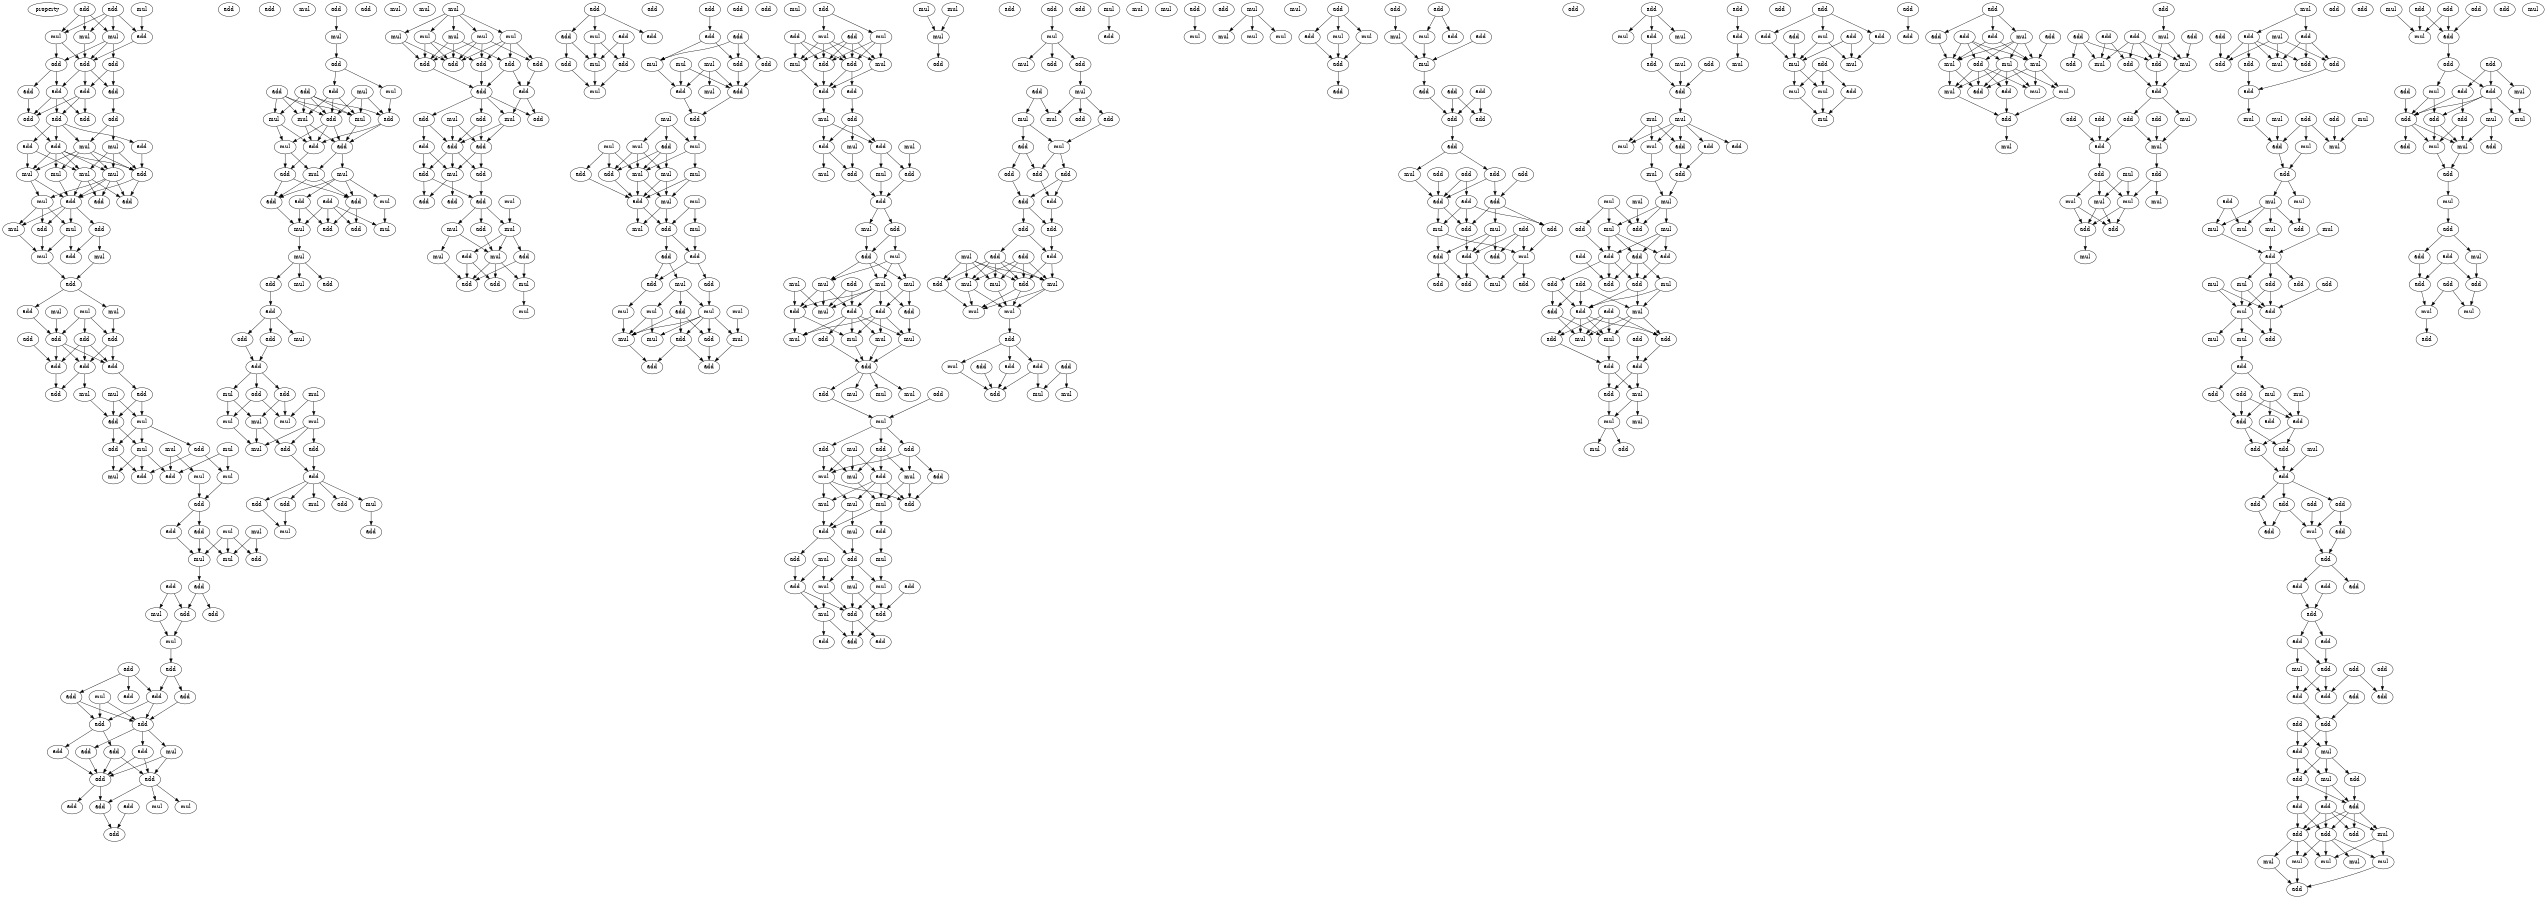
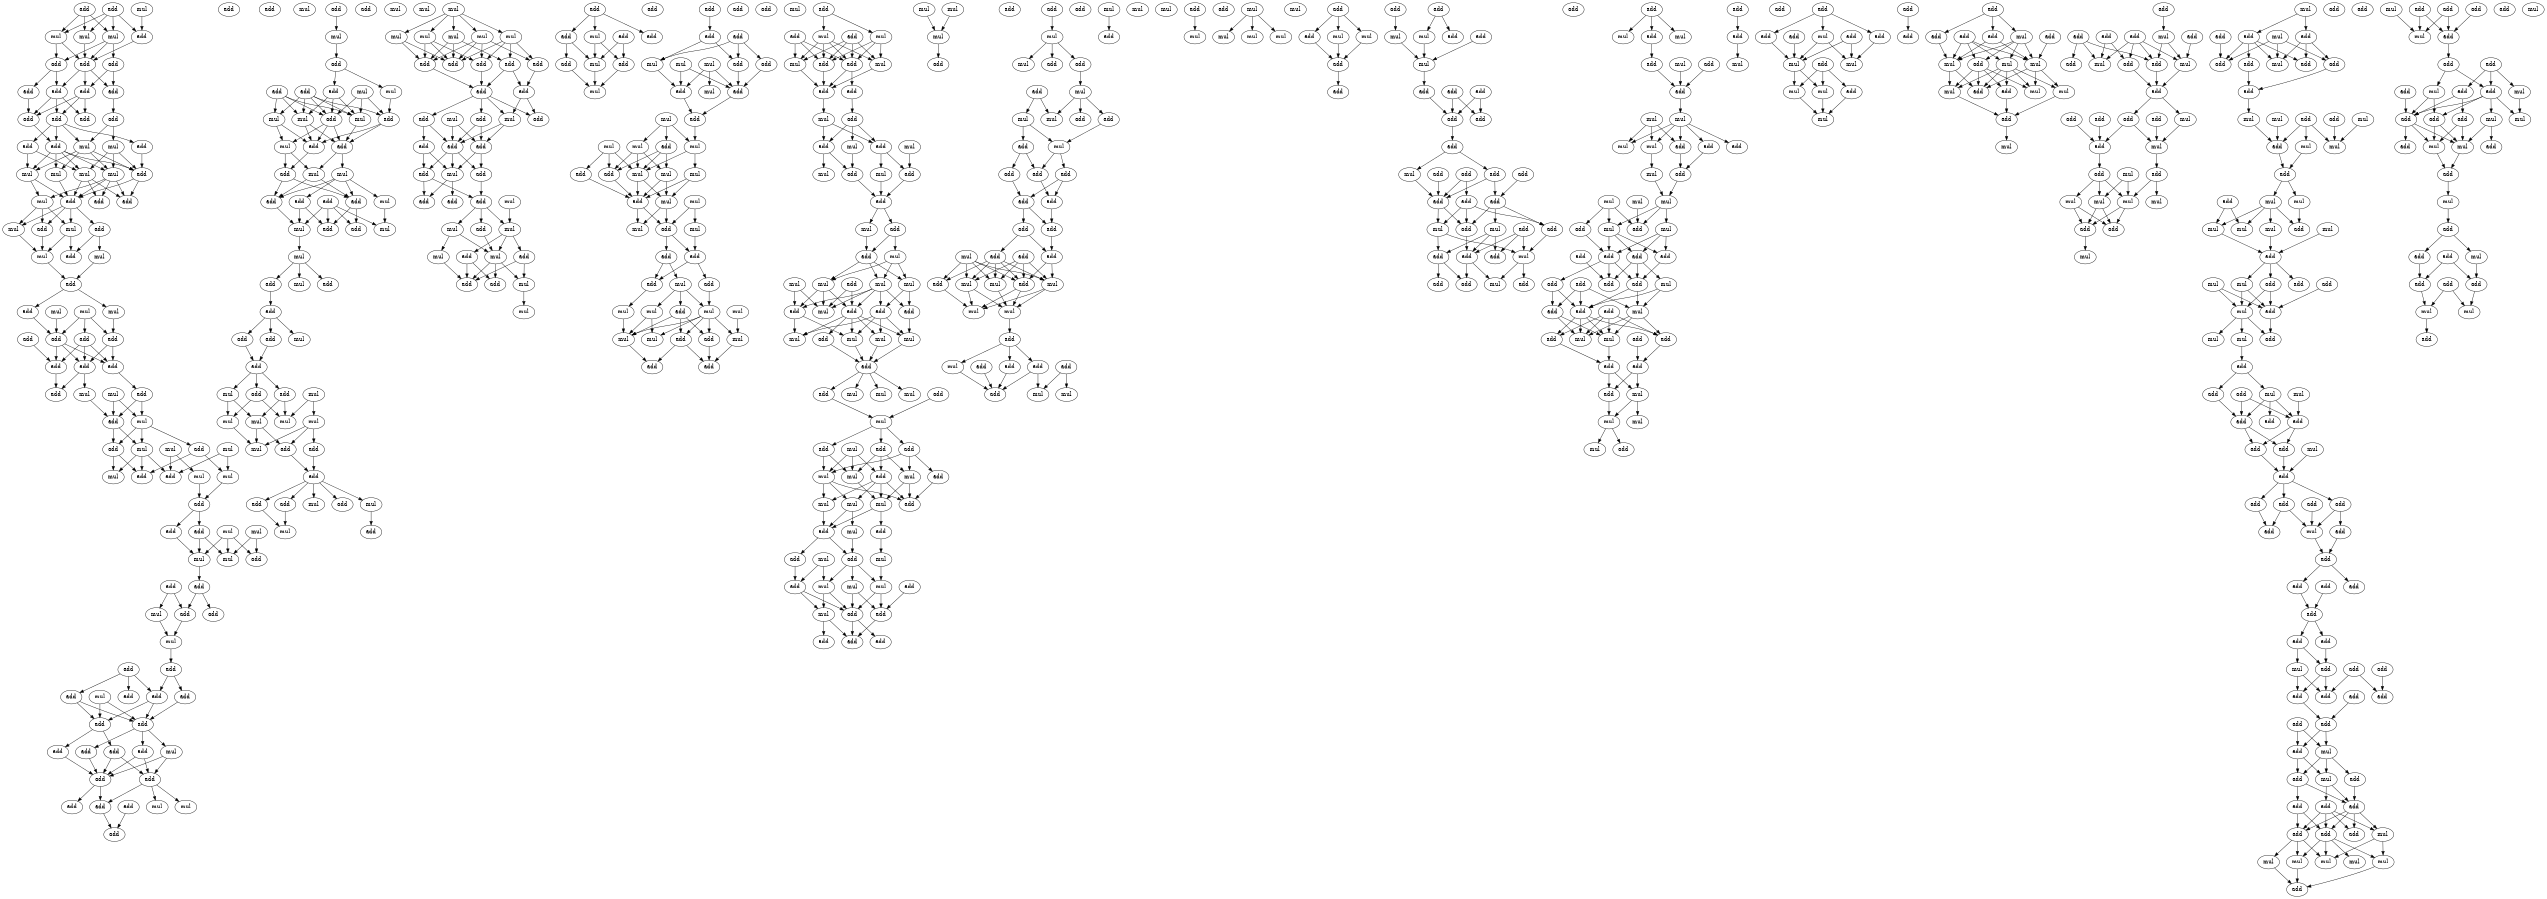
(48, 10) -> none
